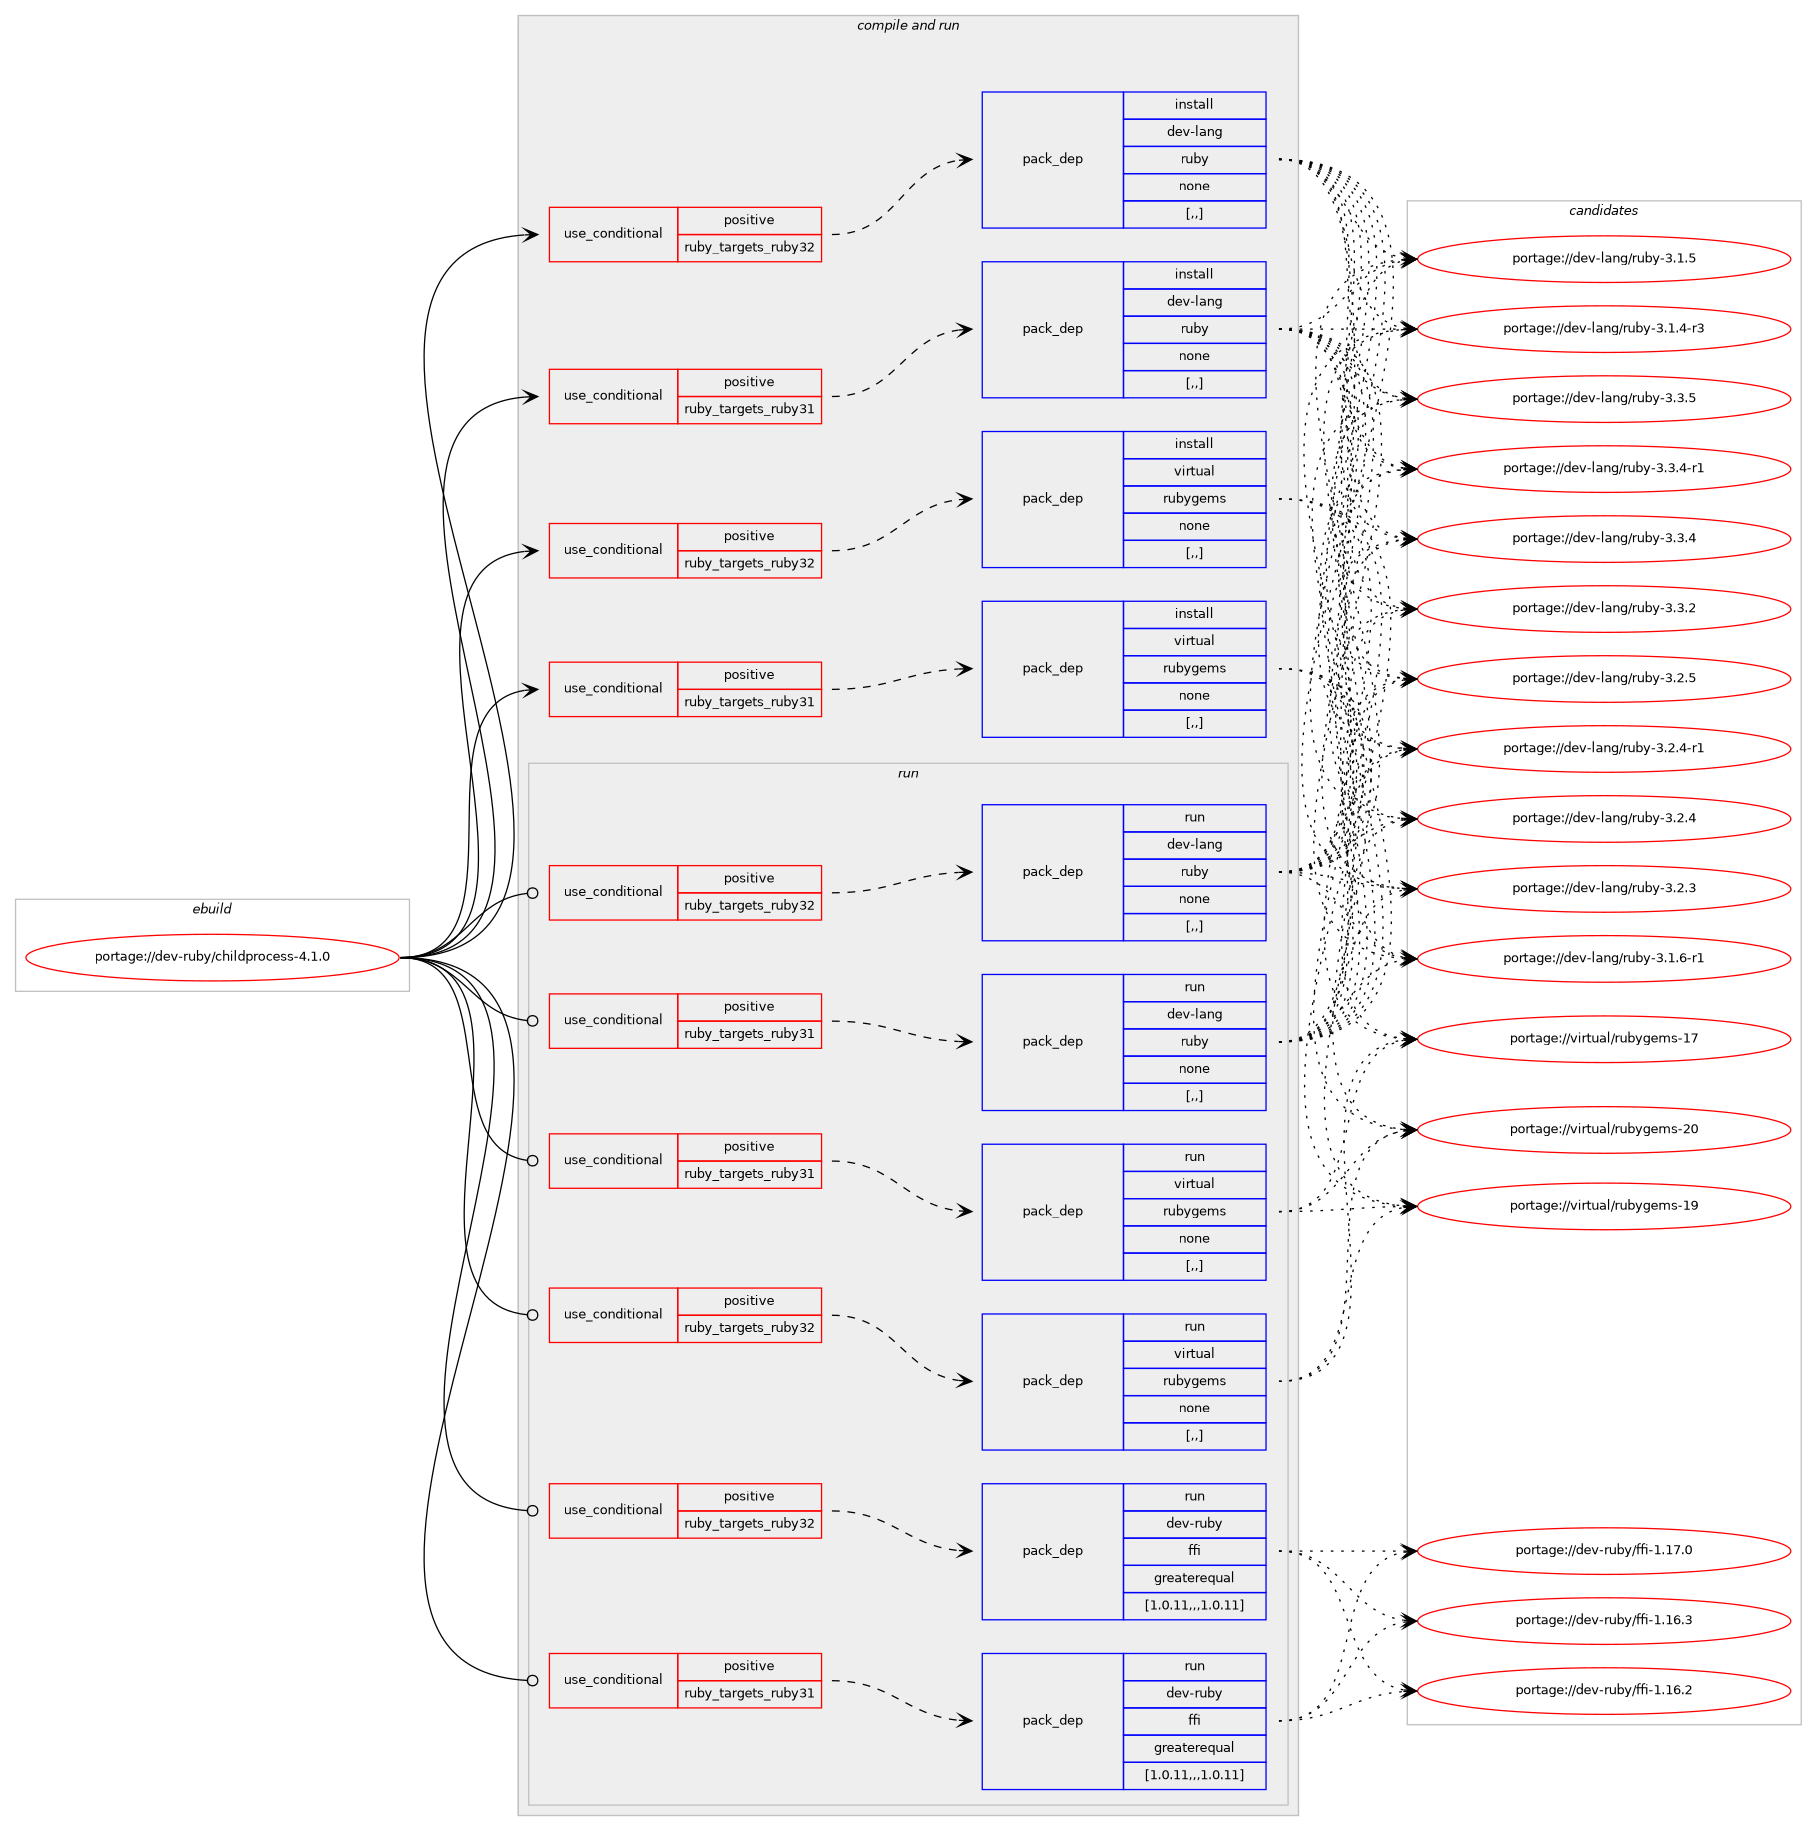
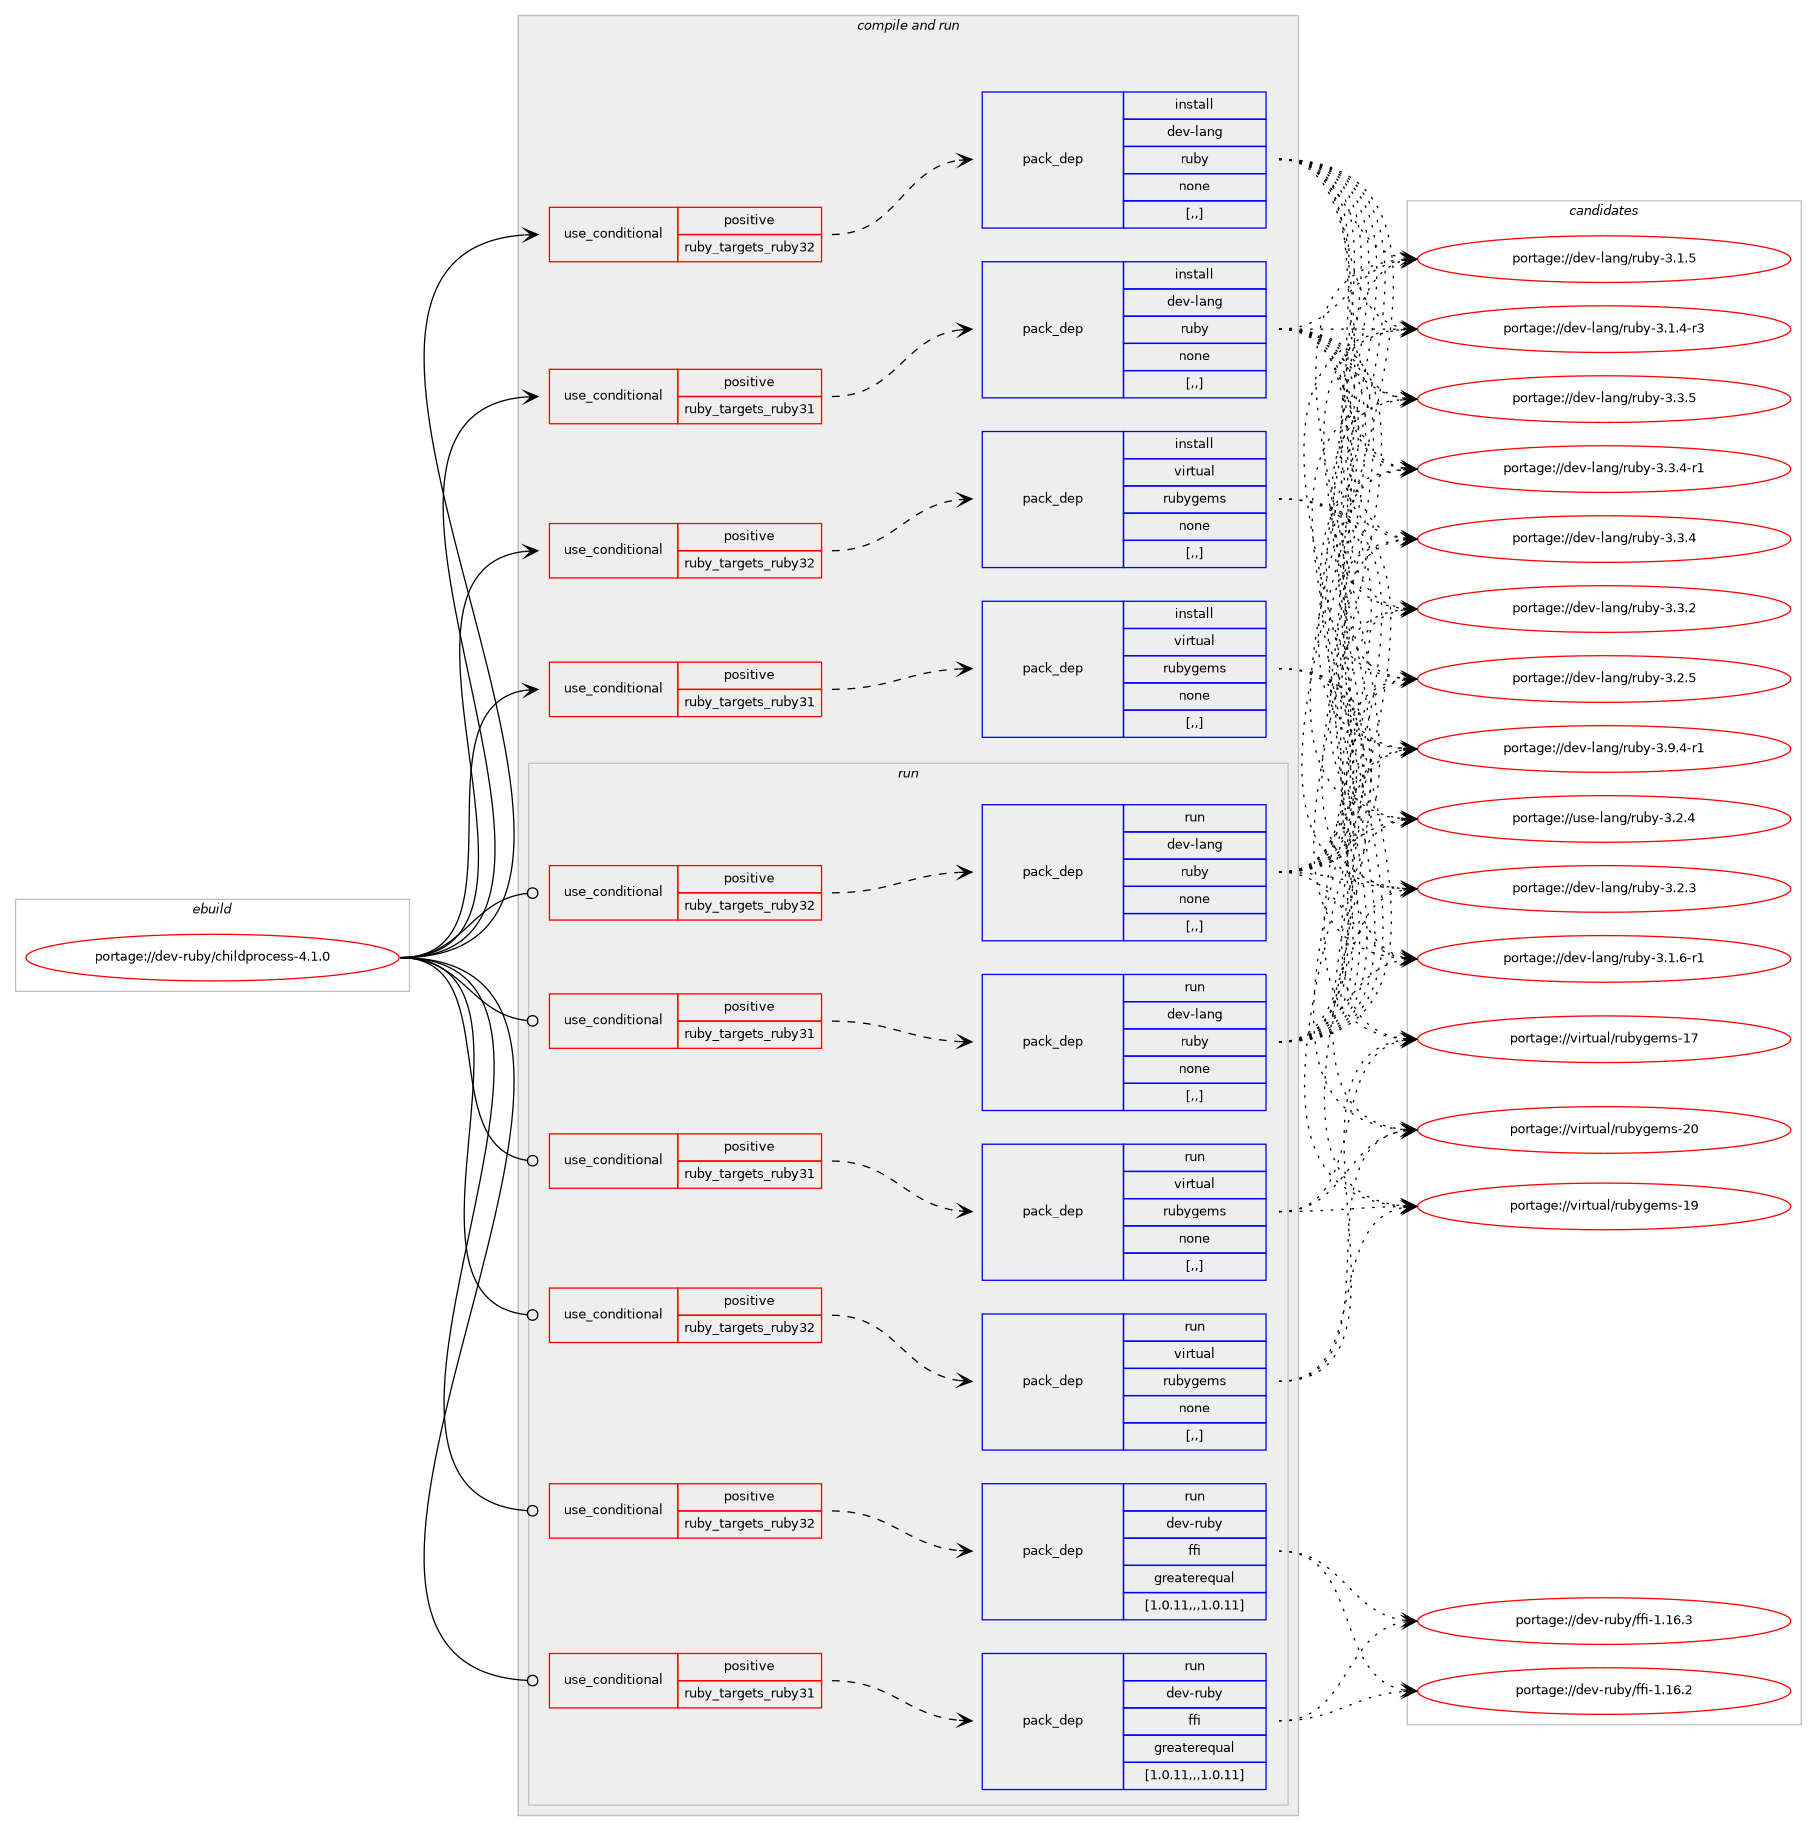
(1604, 749) -> (1604, 749)
(1604, 819) -> (1604, 819)
(1604, 1551) -> none
